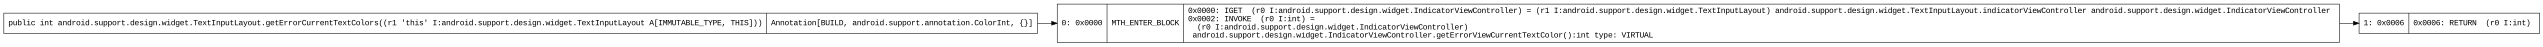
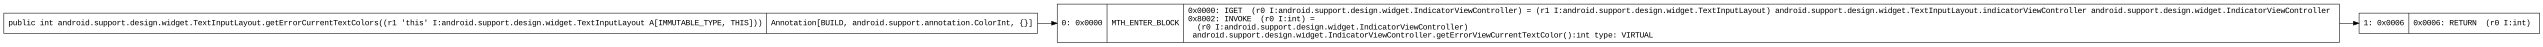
(1254, 19) -> (1254, 19)
